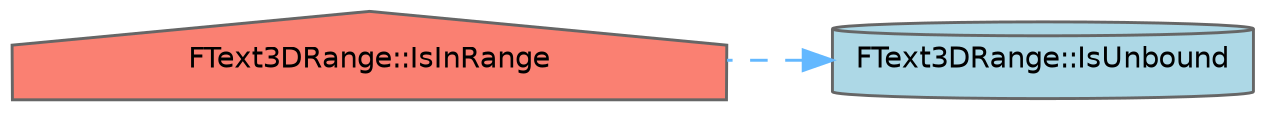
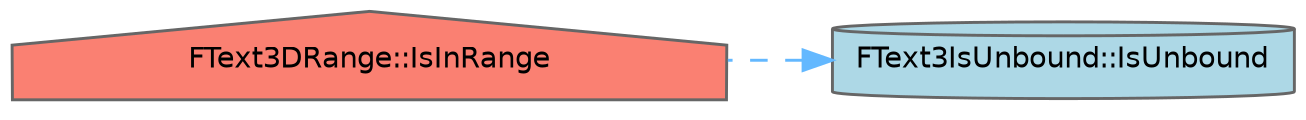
(1043, 60) -> (1063, 60)
